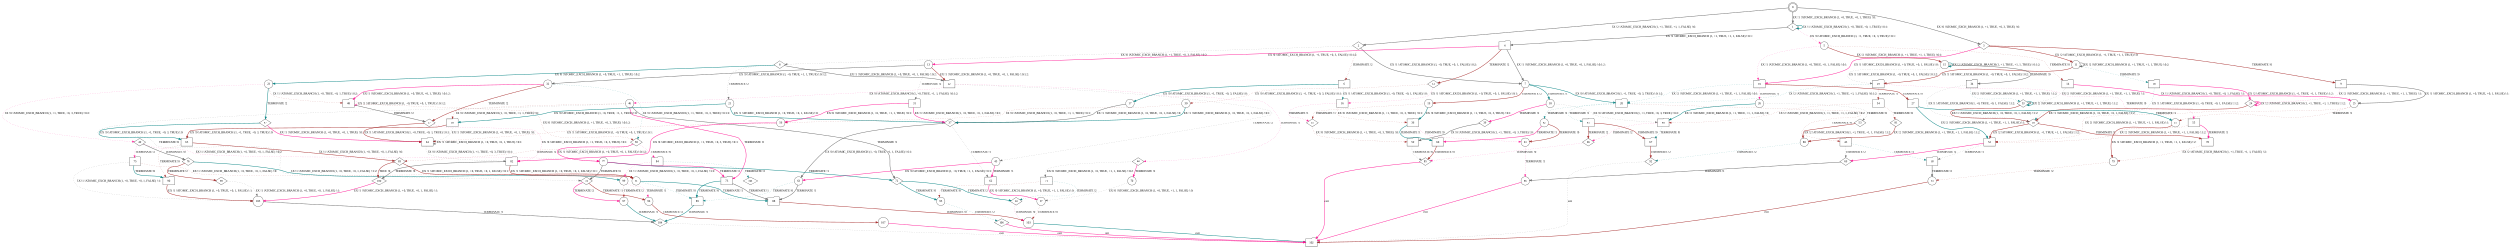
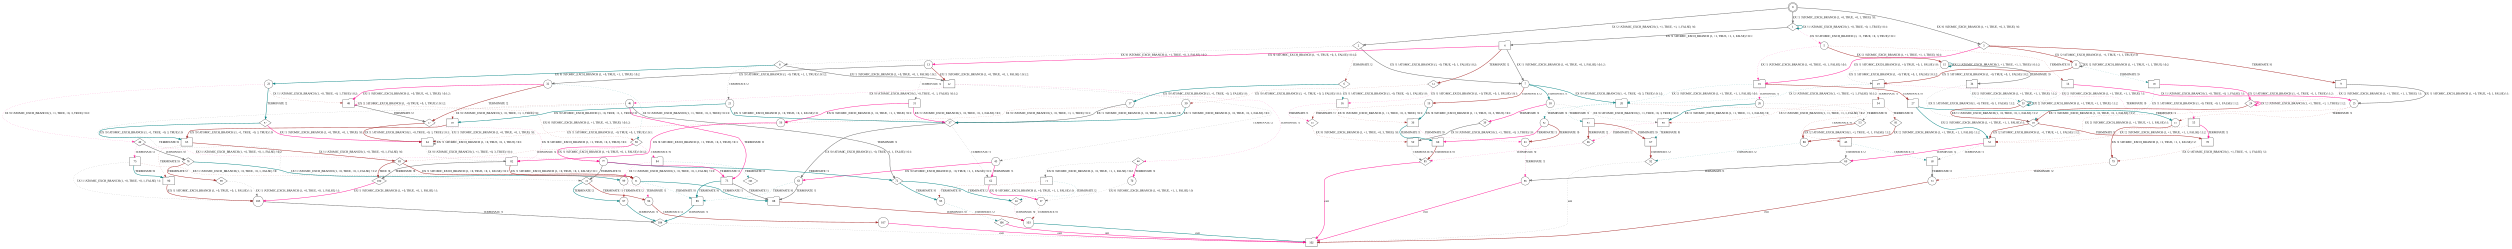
(1344, 84) -> (1344, 84)
(588, 198) -> (588, 198)
